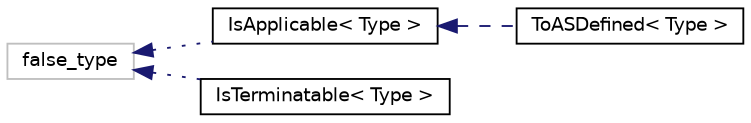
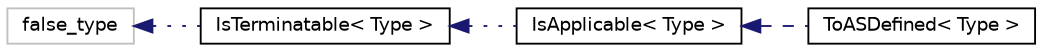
(183, 46) -> (493, 26)
